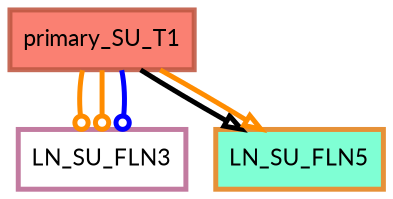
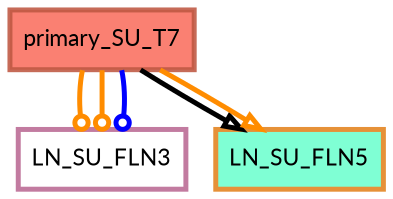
(102, 40) -> (102, 40)
